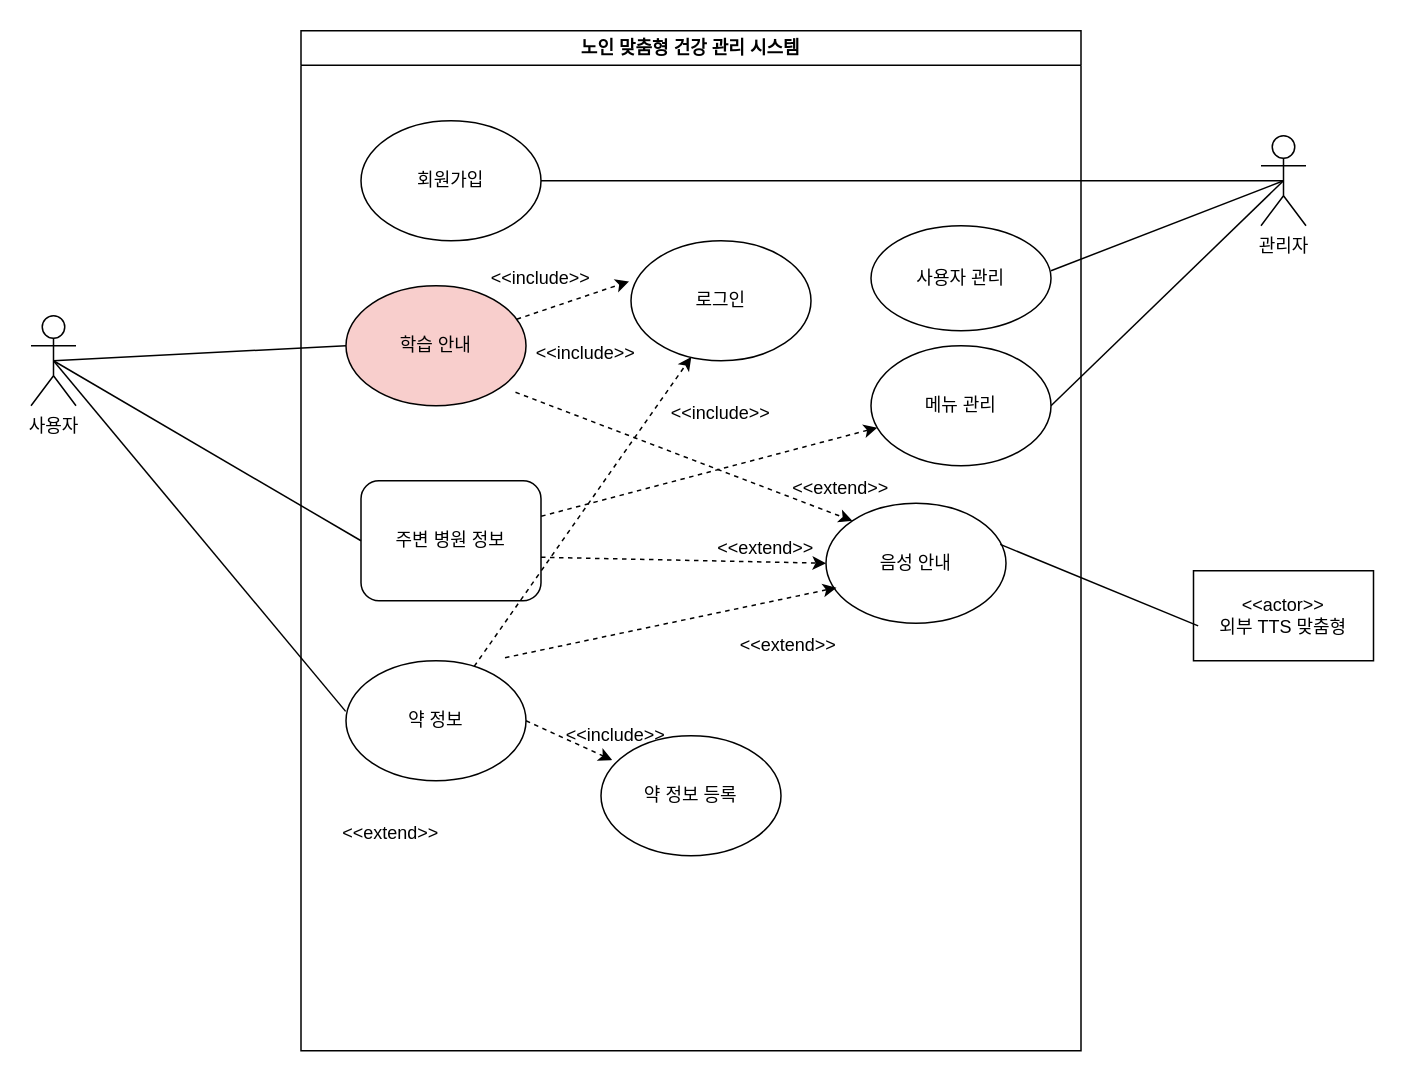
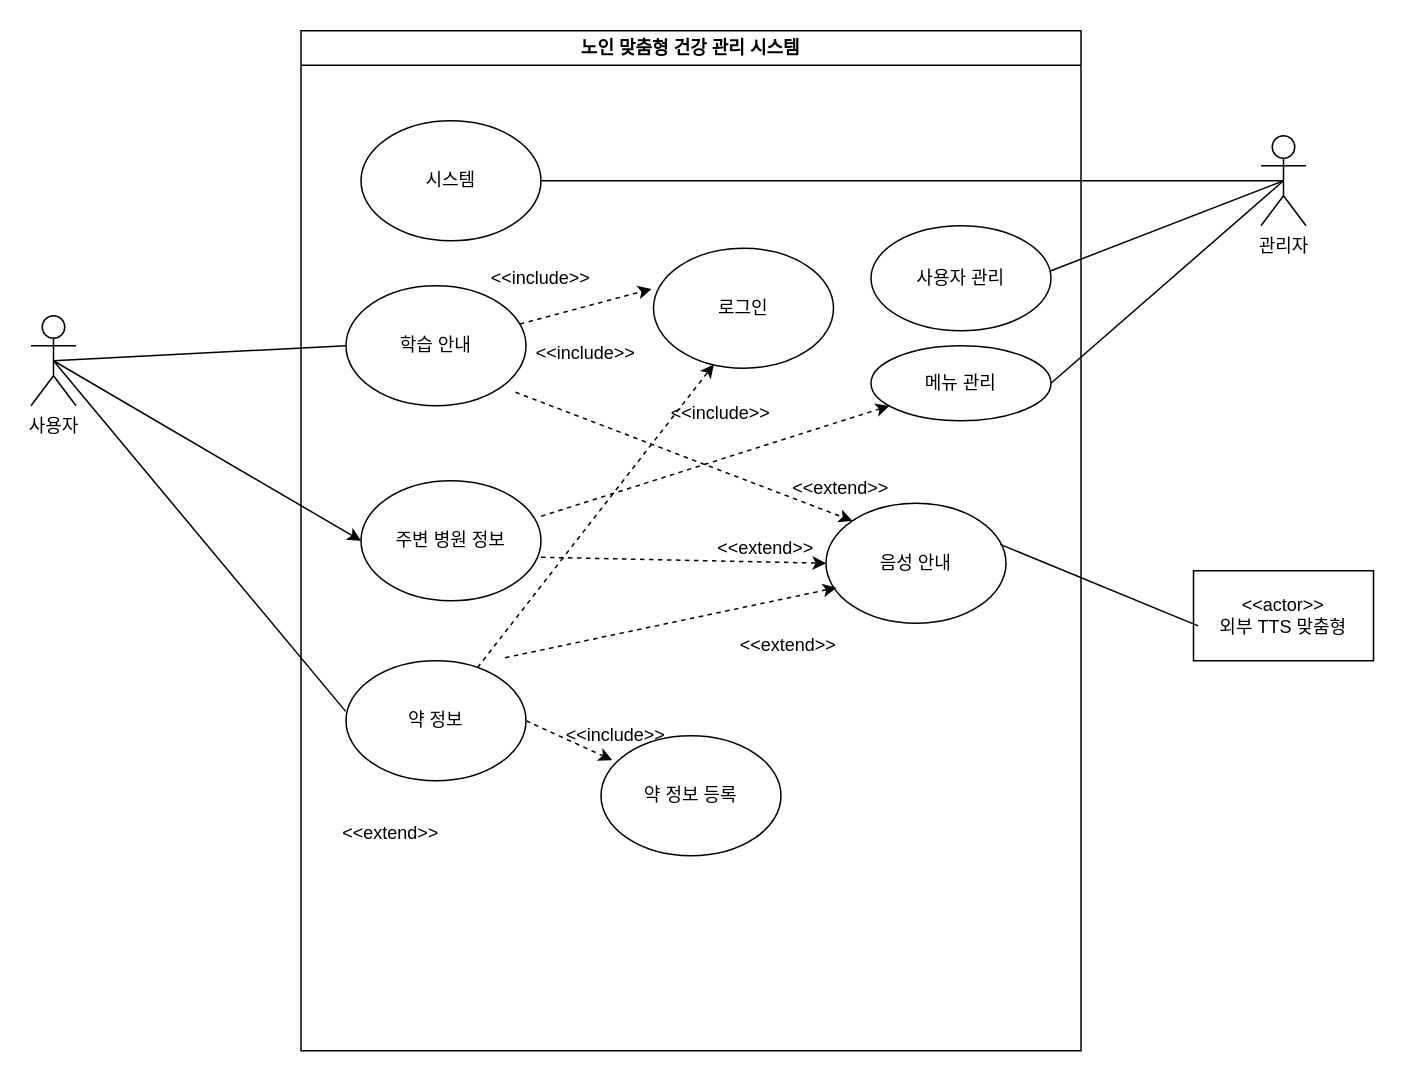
(451, 181) -> (451, 181)
(721, 301) -> (743, 308)
(436, 346) -> (436, 346)
(961, 406) -> (961, 383)
(354, 537) -> (351, 535)
(451, 541) -> (451, 541)
